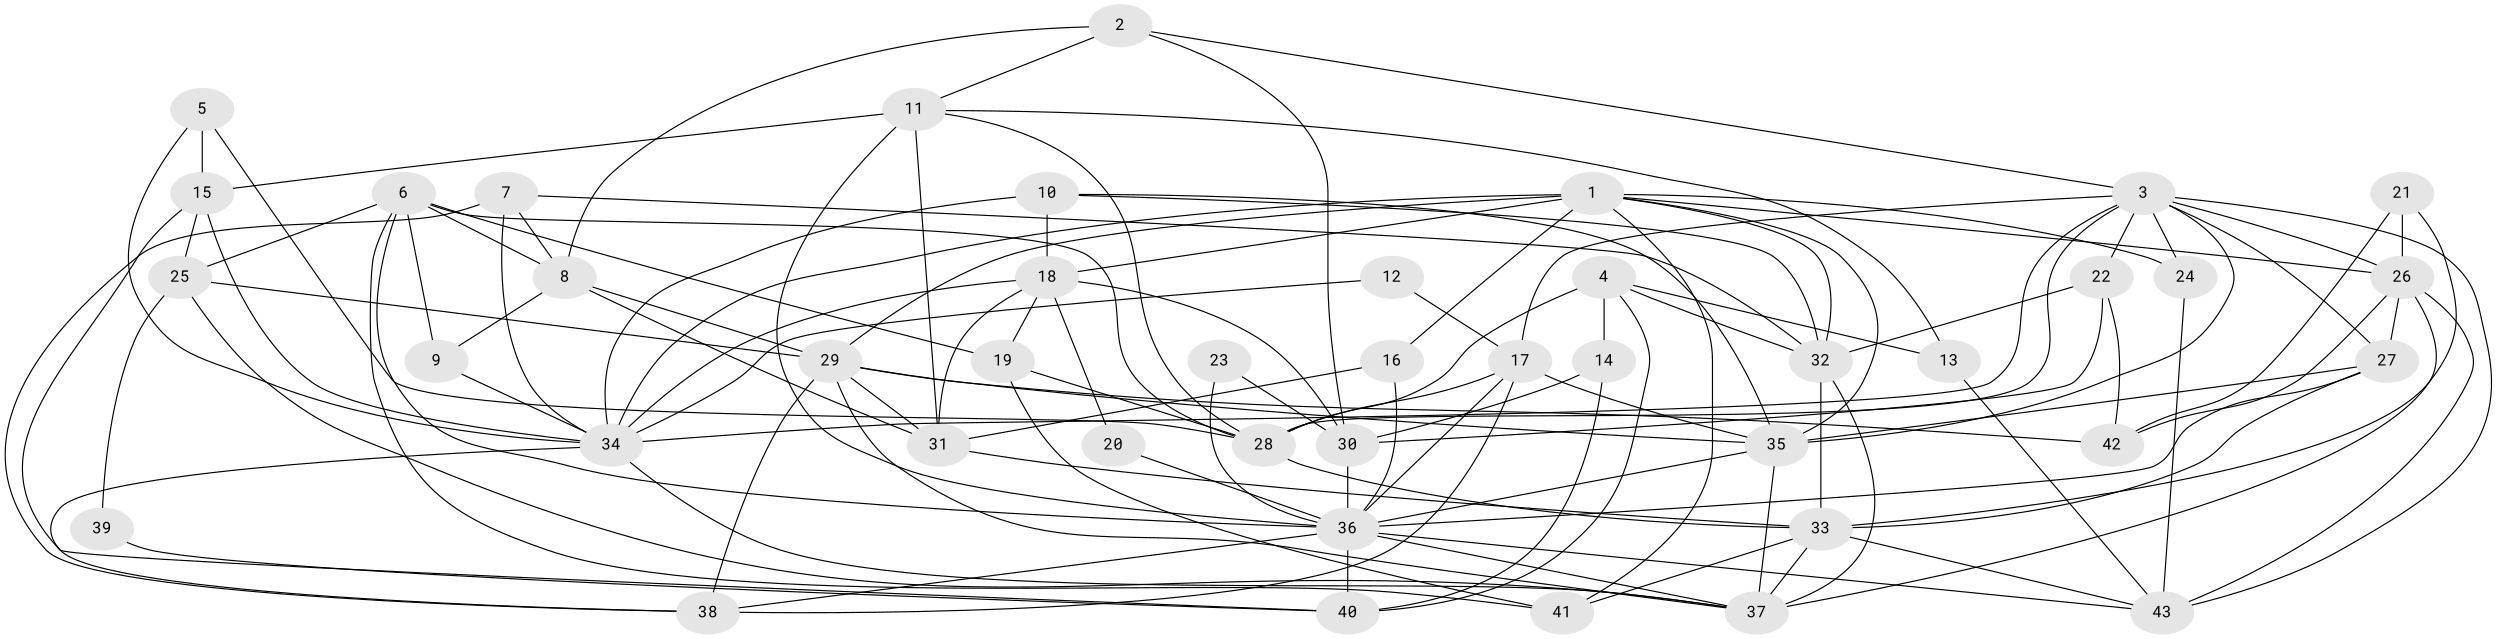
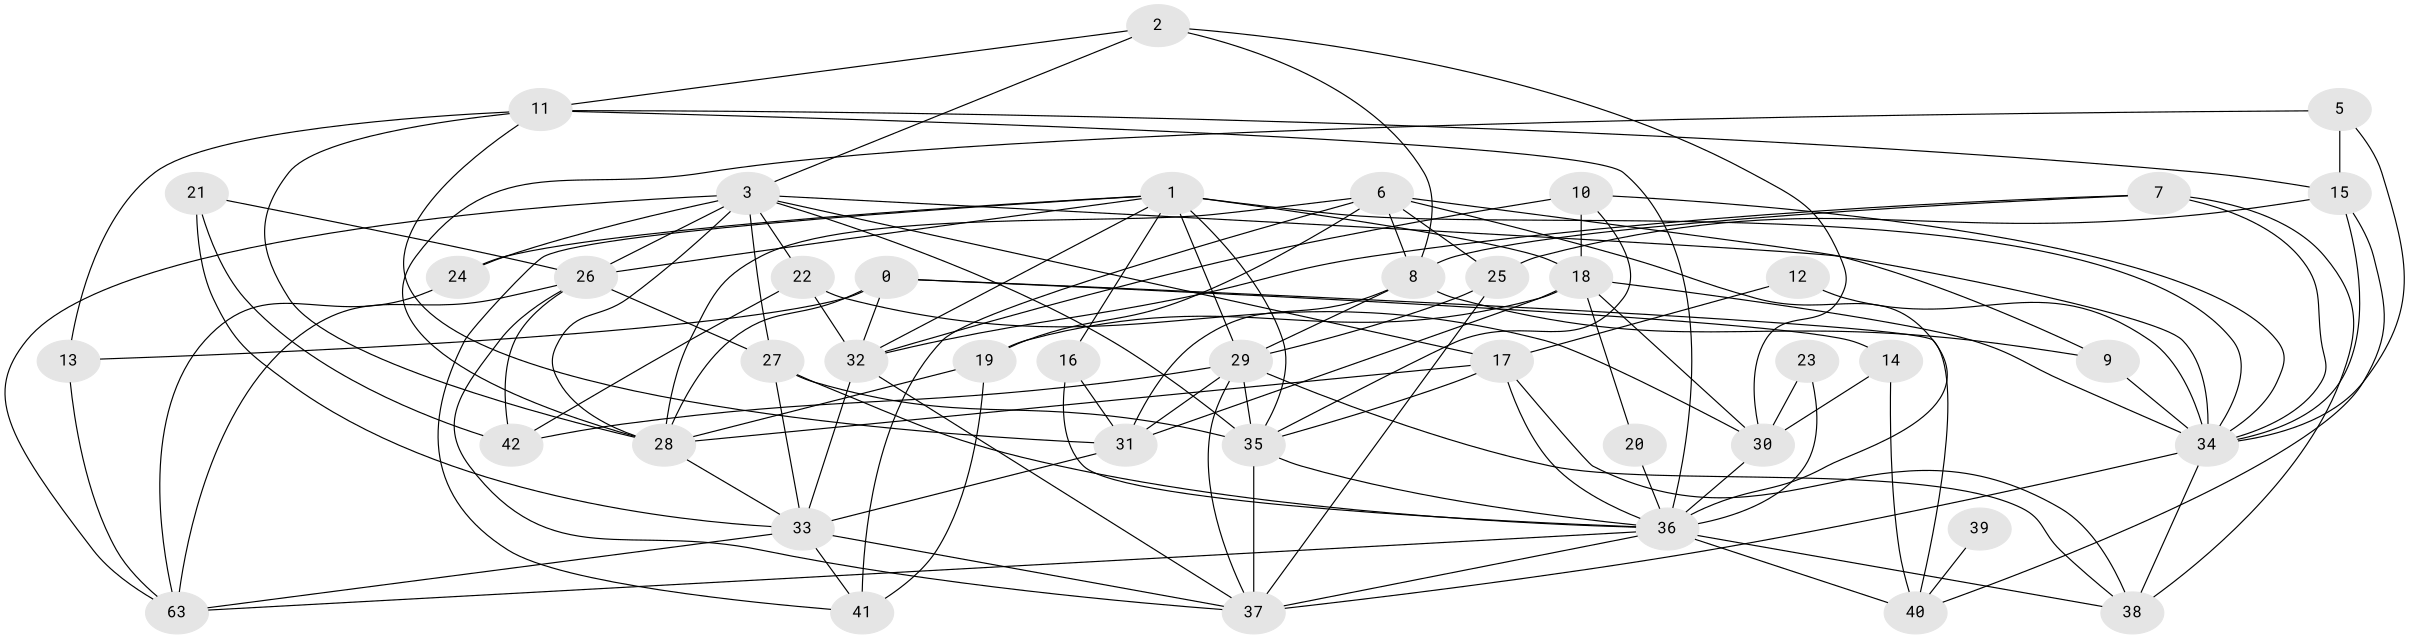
(1604, 277) -> (887, 277)
(117, 396) -> none
(2162, 613) -> (177, 613)
